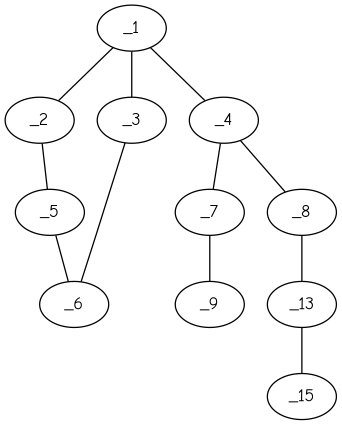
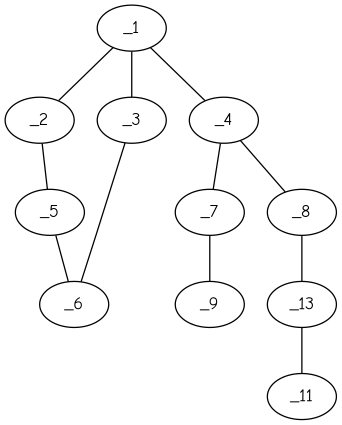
(302, 397) -> (302, 397)
